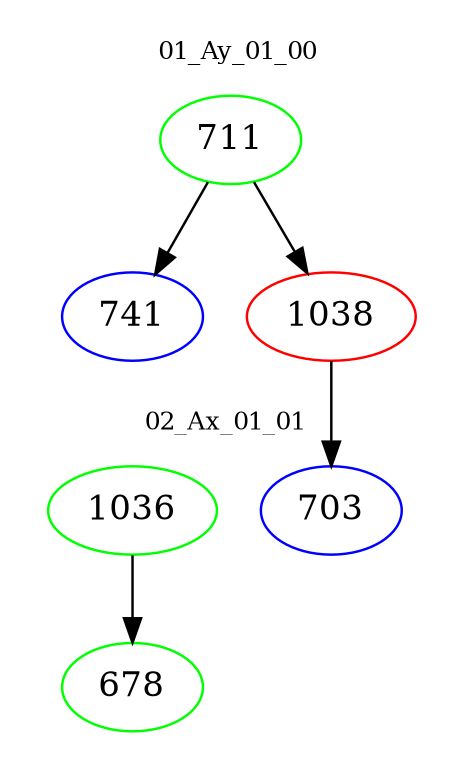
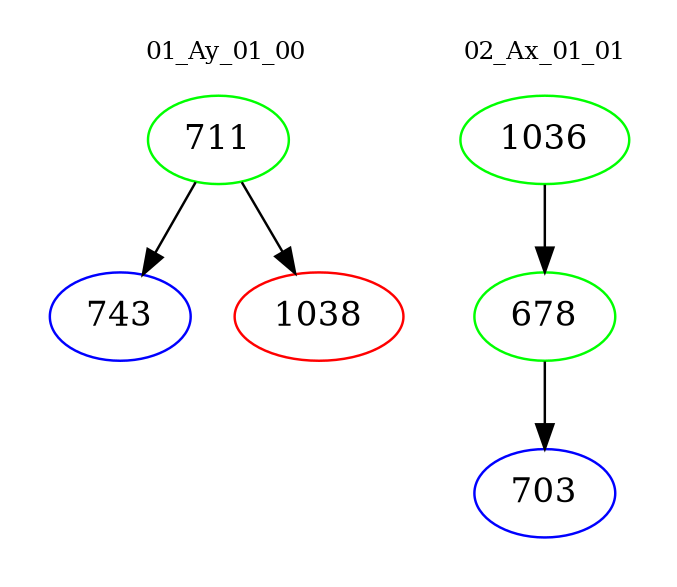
(133, 317) -> (120, 317)
(331, 415) -> (545, 393)
